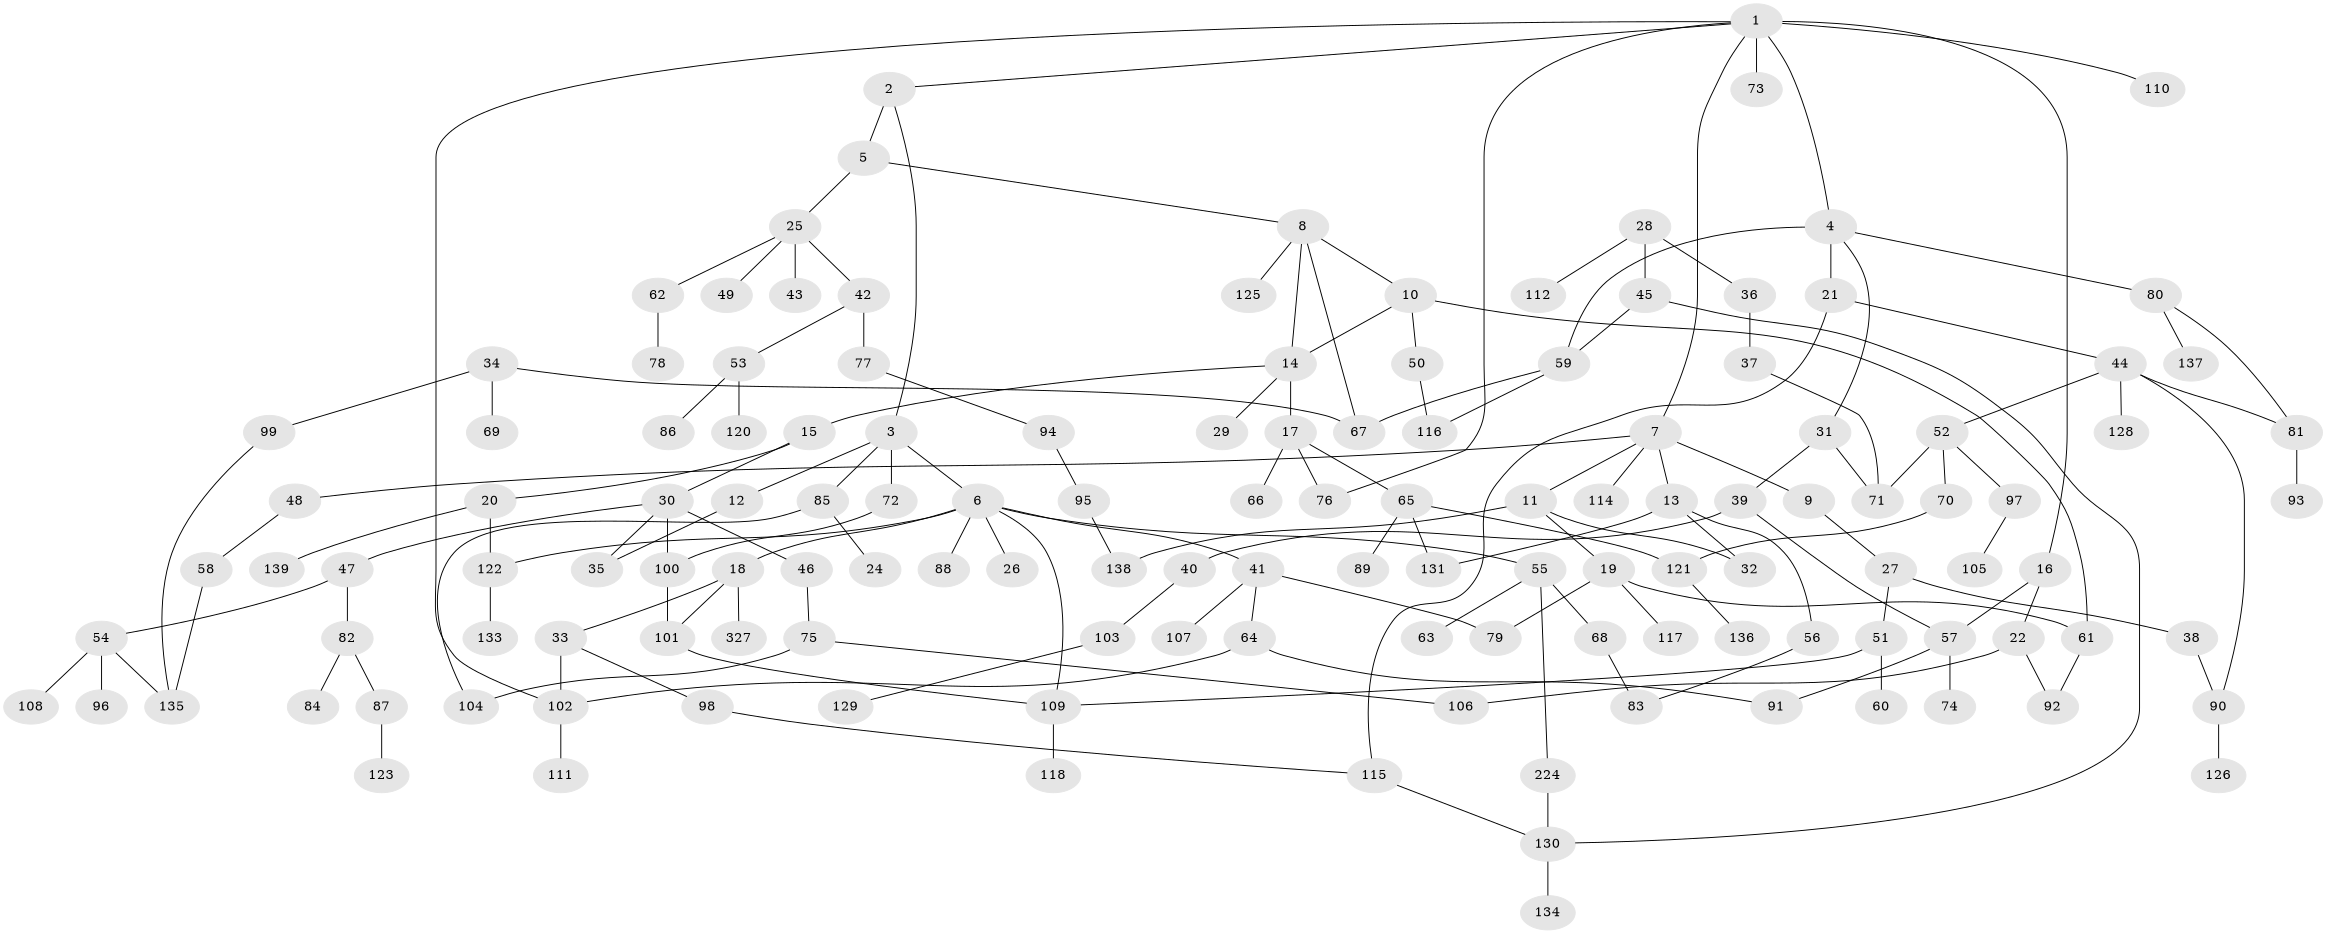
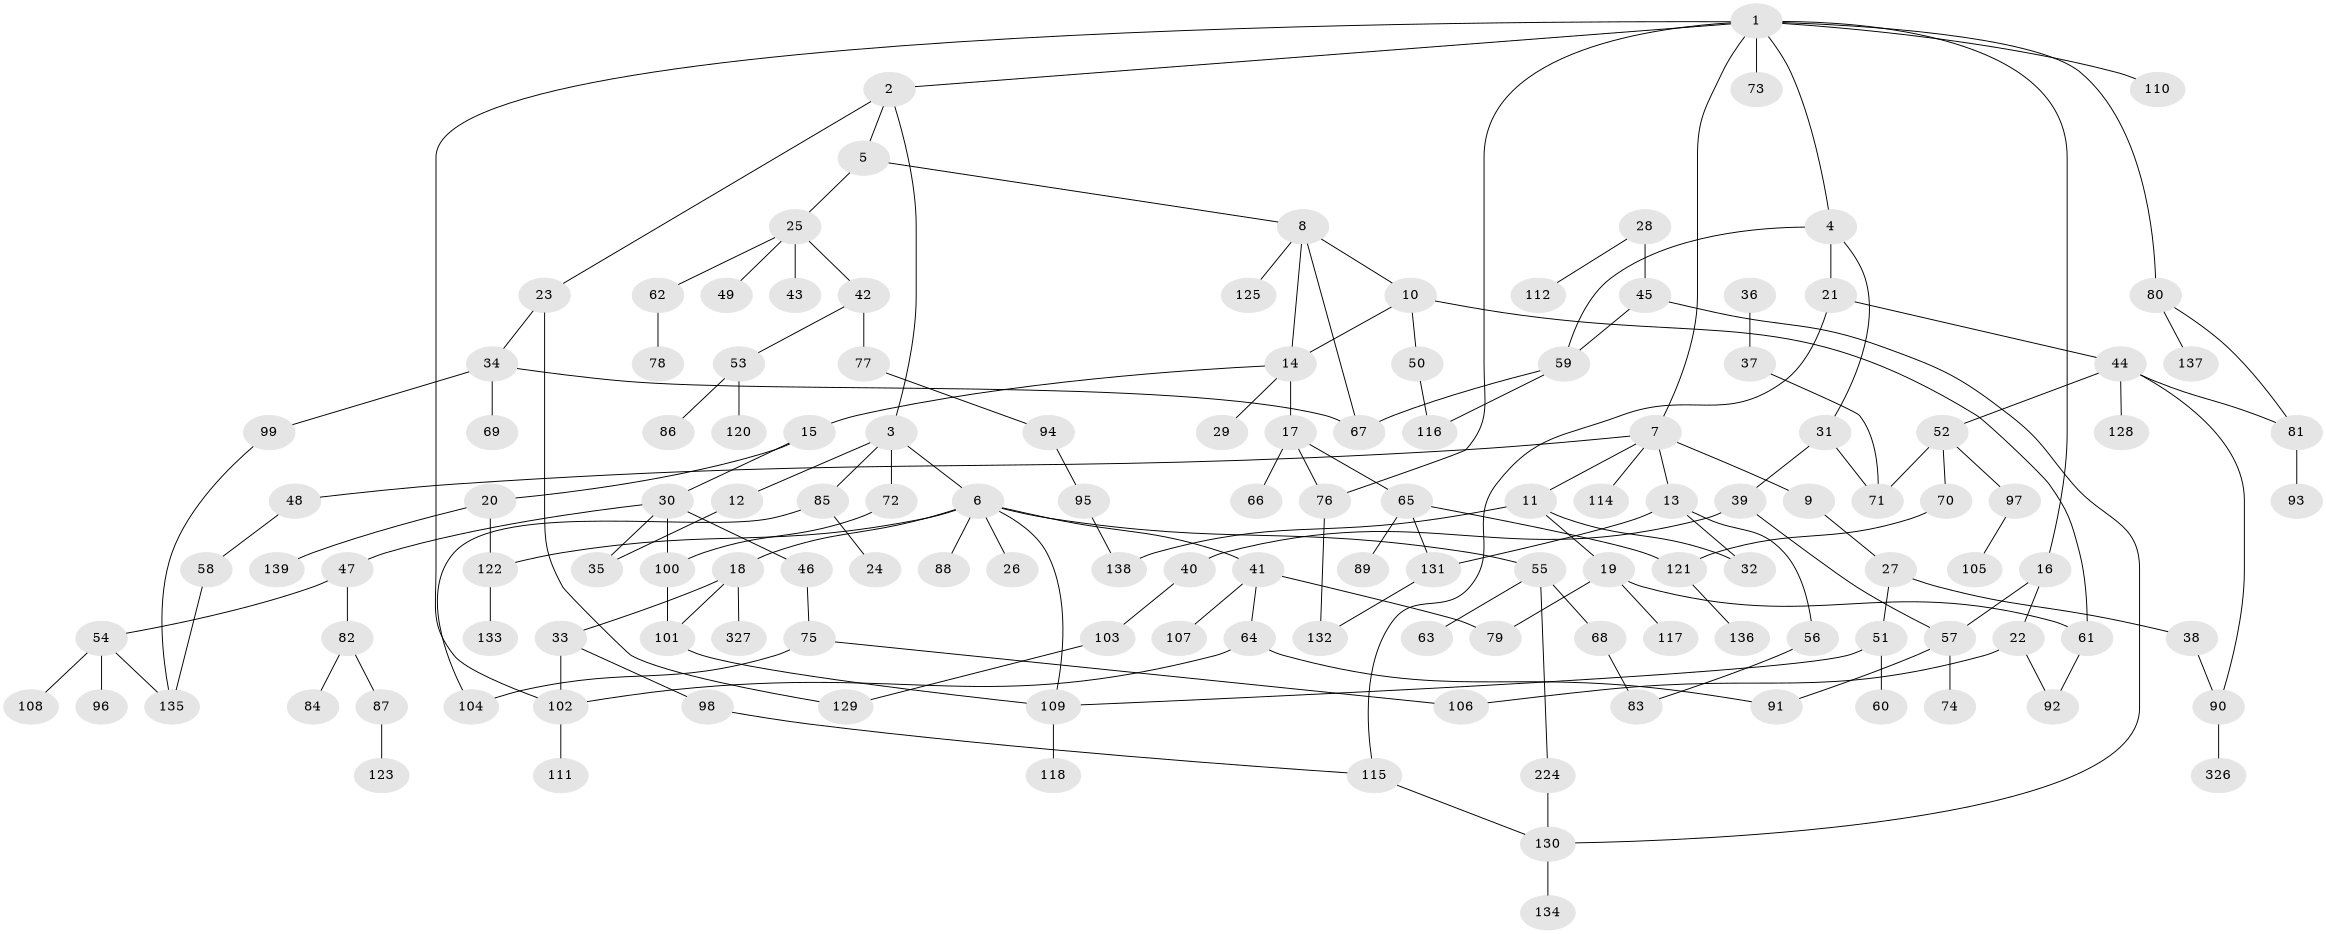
(1691, 257) -> none
(1993, 261) -> (2080, 72)
none -> (545, 295)
none -> (1320, 638)
(2219, 776) -> (2219, 776)
